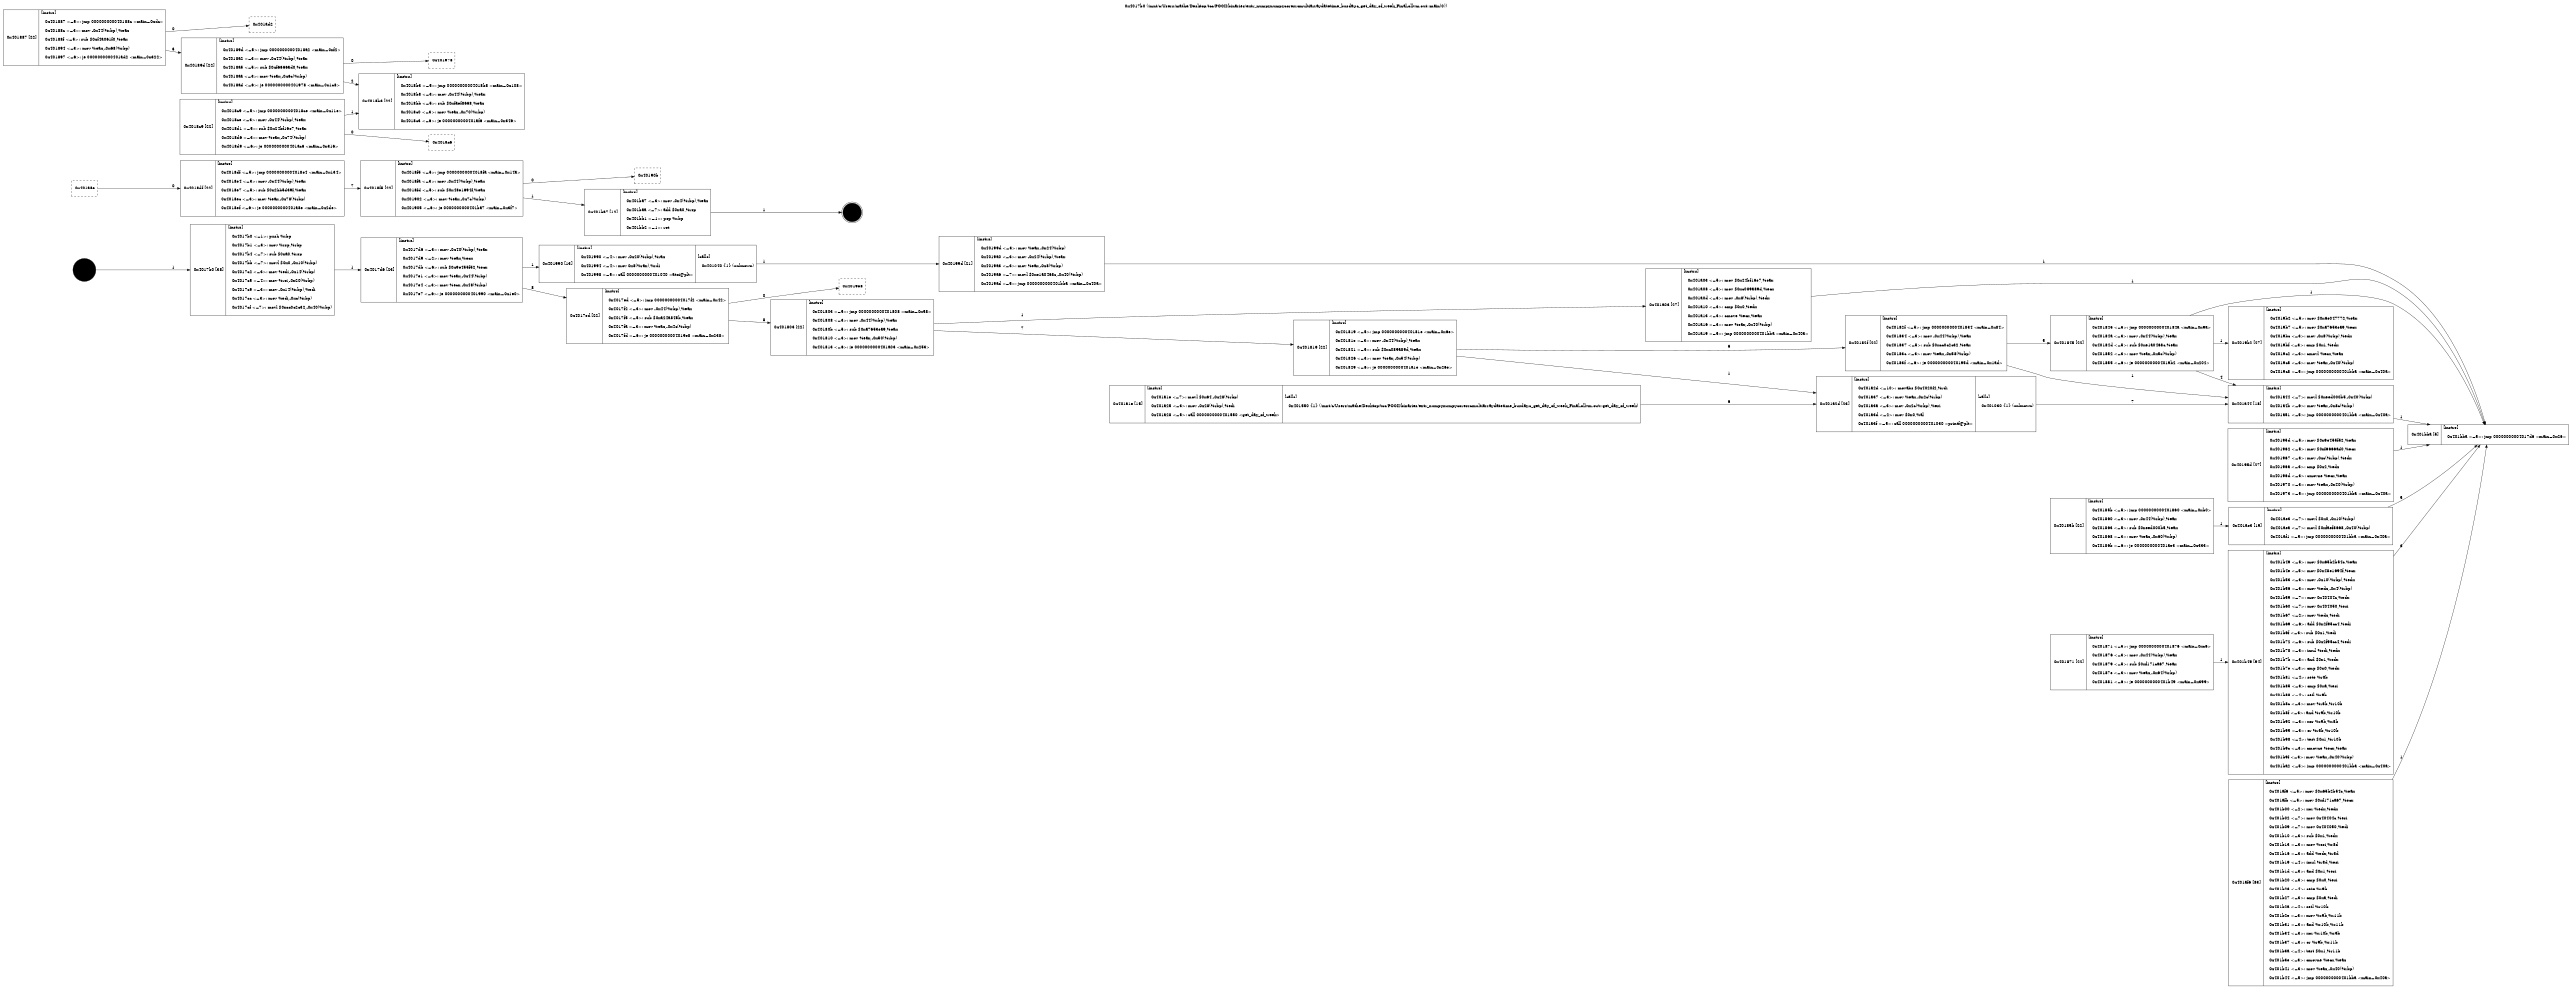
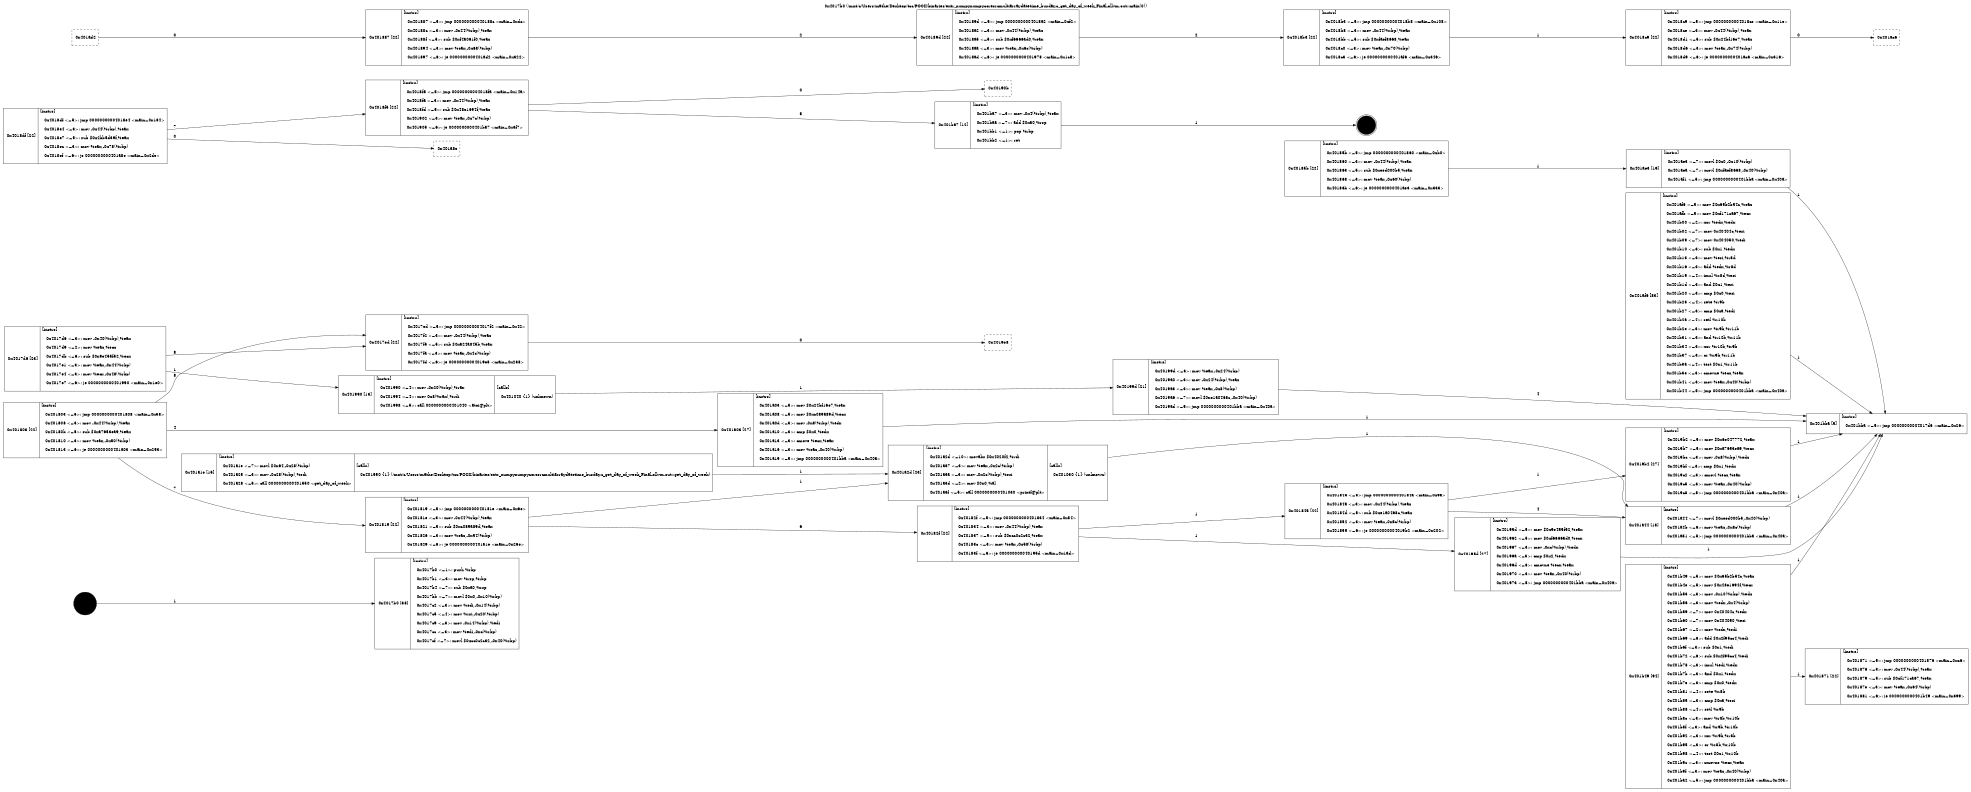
(206, 29) -> (231, 38)
(173, 49) -> (800, 35)
(442, 61) -> none
(350, 114) -> (1536, 38)
(137, 188) -> (299, 144)
(532, 197) -> (800, 114)
(2043, 262) -> (1537, 394)
(346, 270) -> none
(2367, 297) -> (1815, 440)
(1022, 315) -> (174, 428)
(748, 322) -> (250, 346)
(2043, 341) -> (1196, 514)
(2115, 387) -> (1265, 544)
(1728, 402) -> (800, 472)
(2132, 402) -> (1366, 434)
(2401, 498) -> (1798, 195)
(2401, 546) -> (1798, 560)
(2219, 662) -> (1796, 677)
